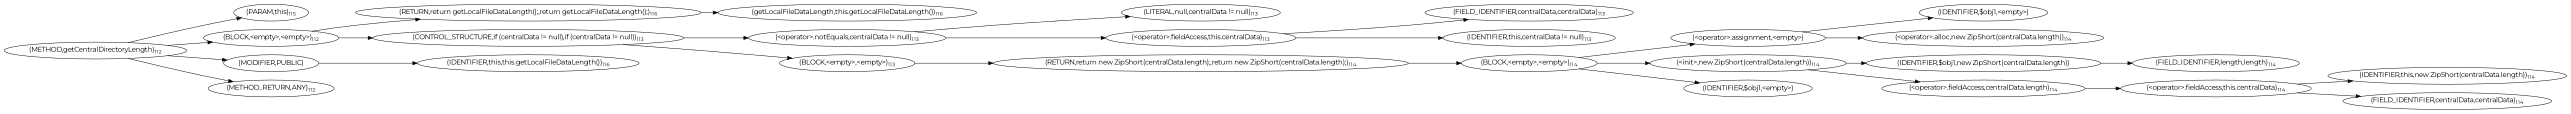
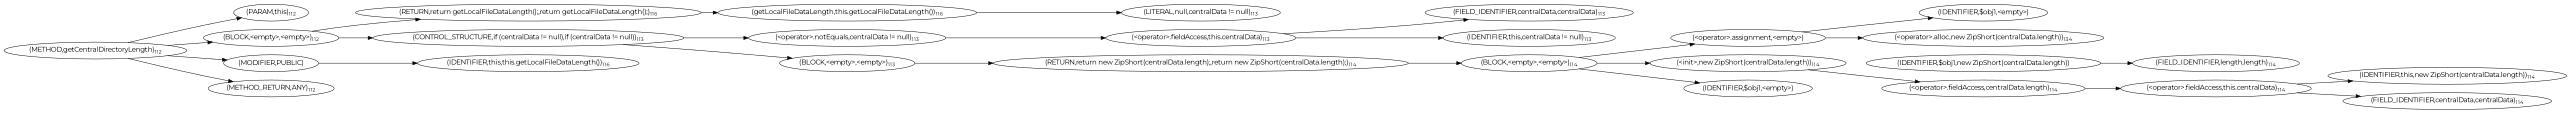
(292, 12) -> (292, 12)
(1020, 23) -> (1047, 13)
(2068, 37) -> (2068, 37)
(1854, 63) -> none
